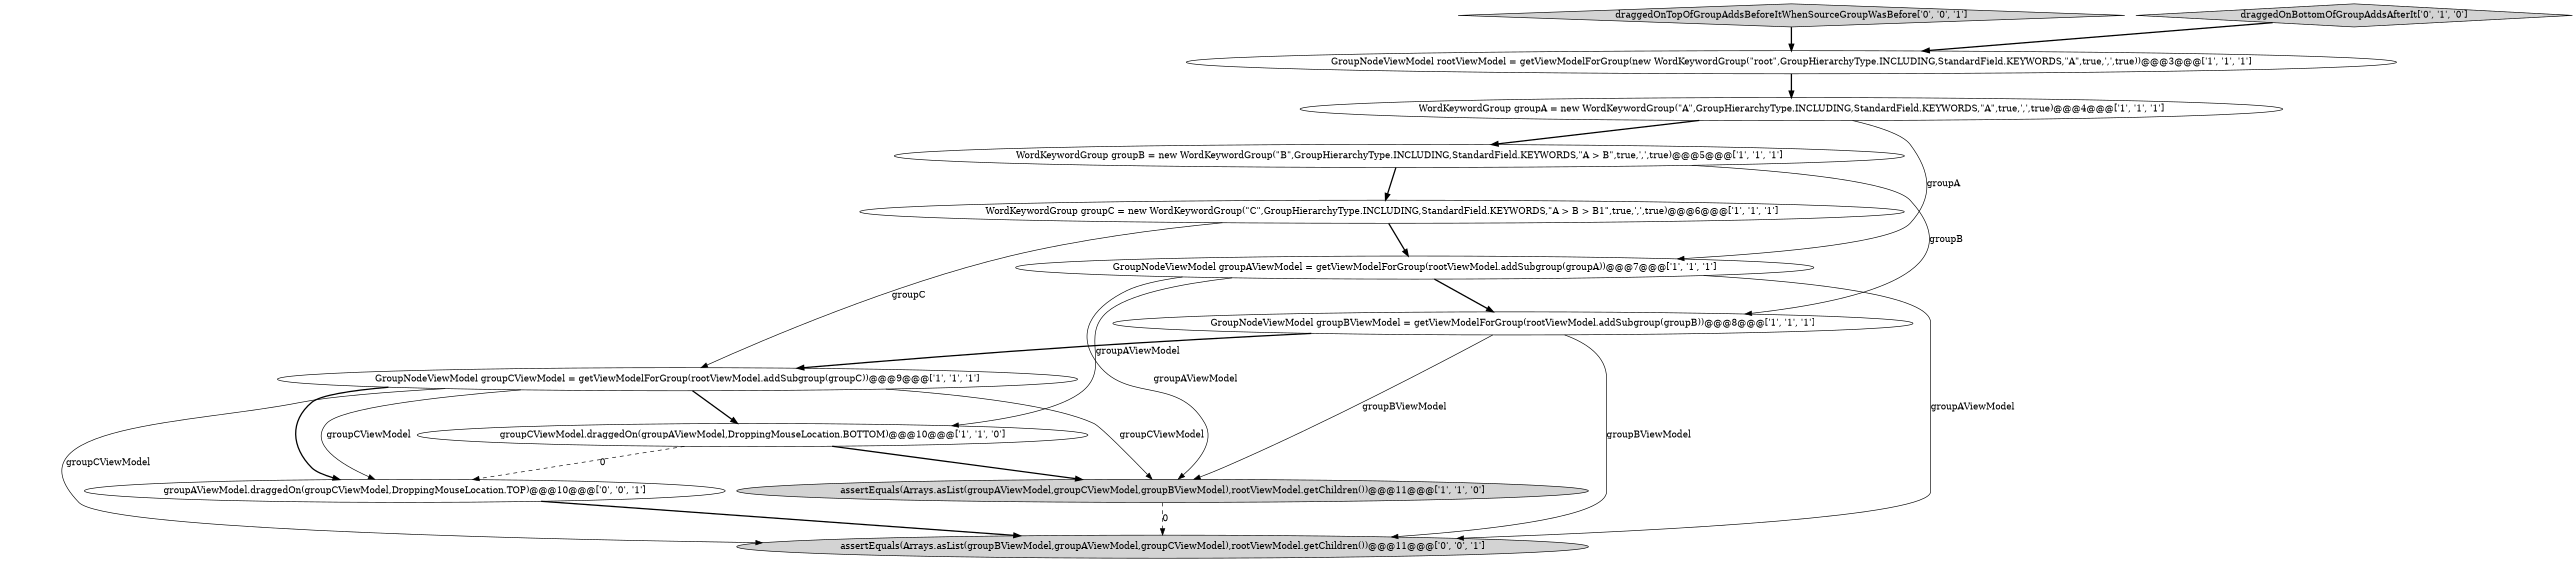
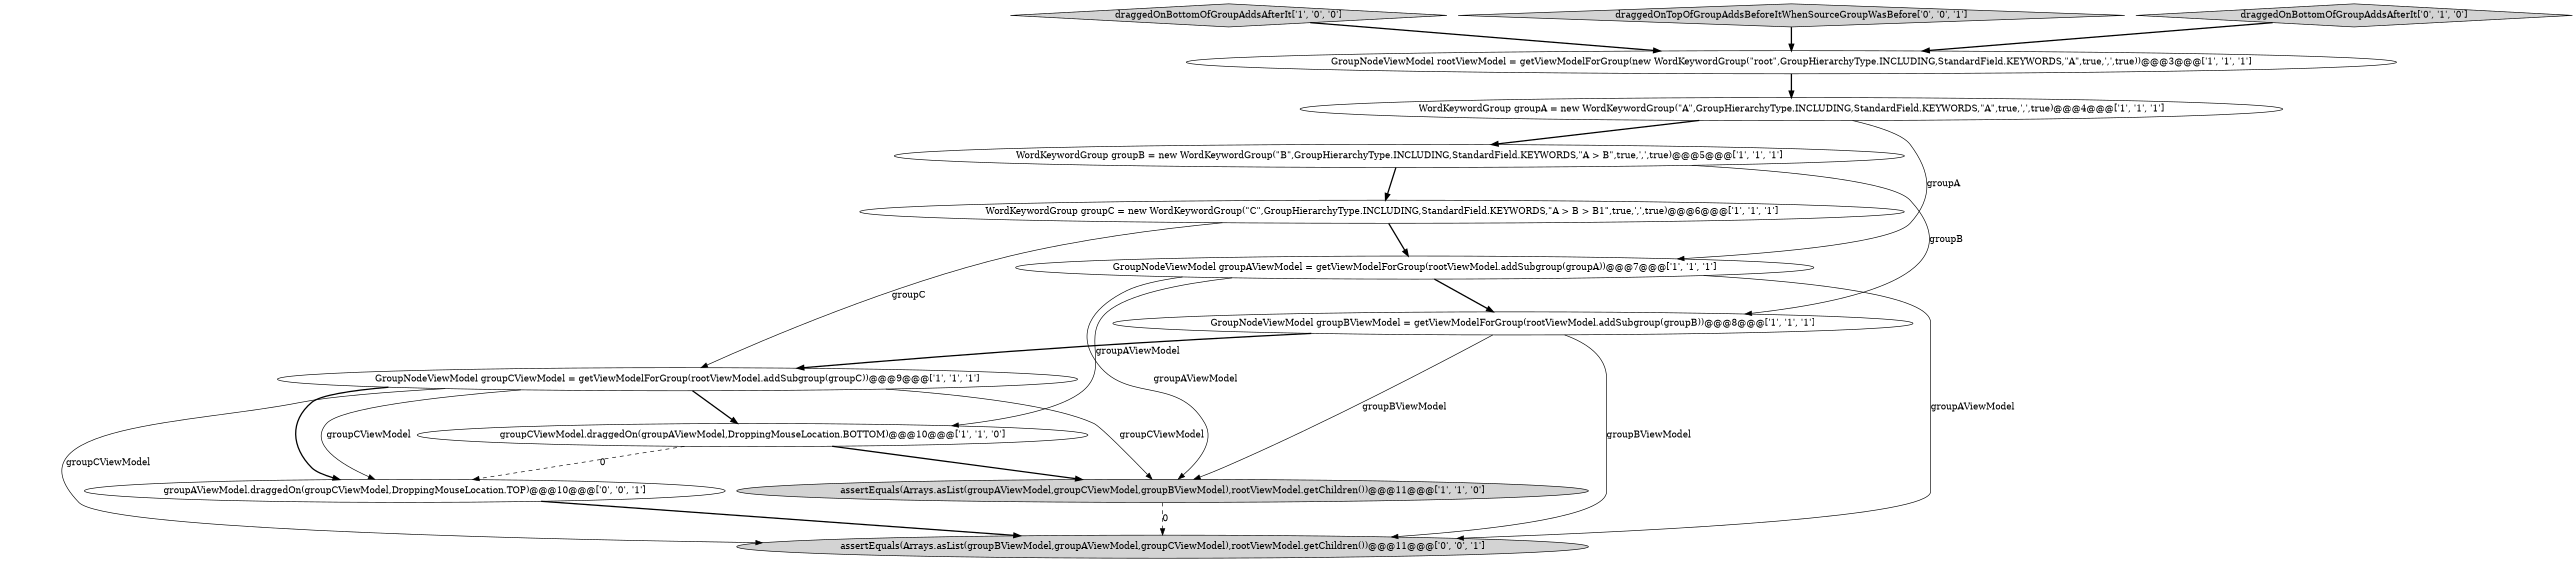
none -> (1229, 15)
